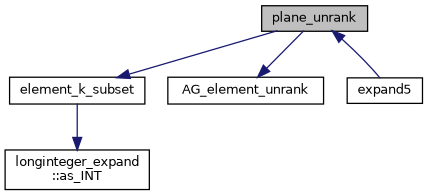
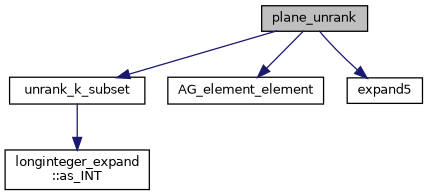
(362, 58) -> (338, 51)
(77, 91) -> (77, 91)
(246, 91) -> (246, 91)
